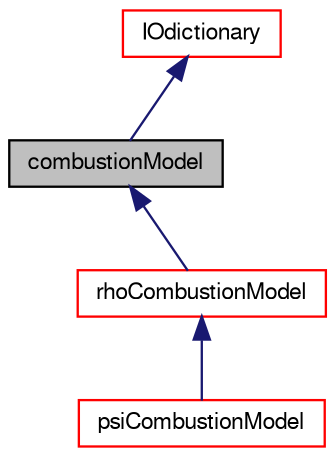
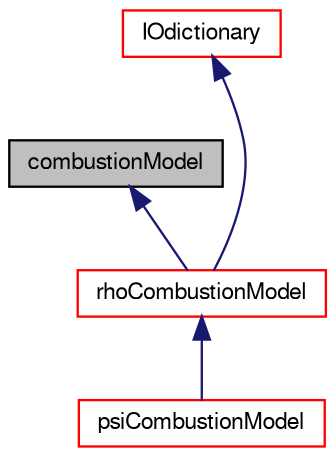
(152, 109) -> (245, 175)
